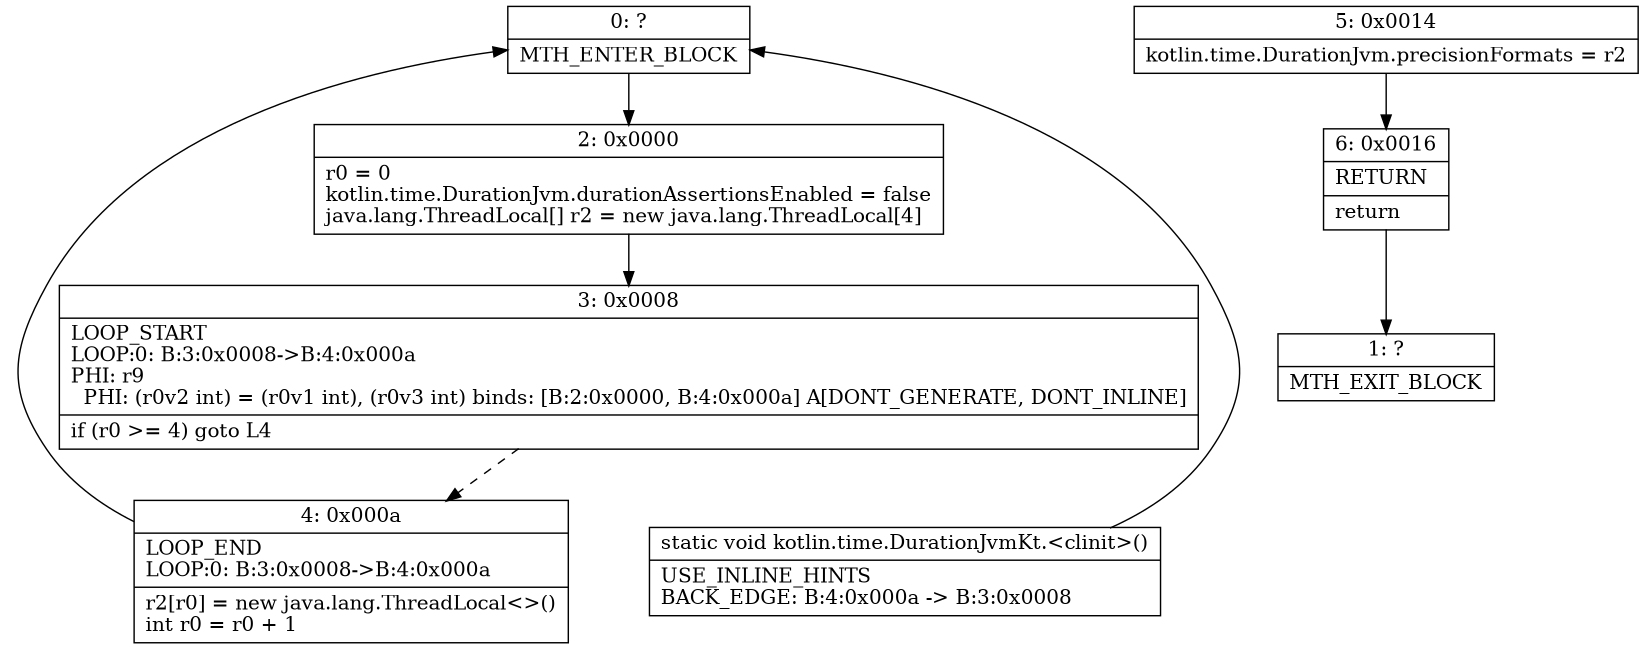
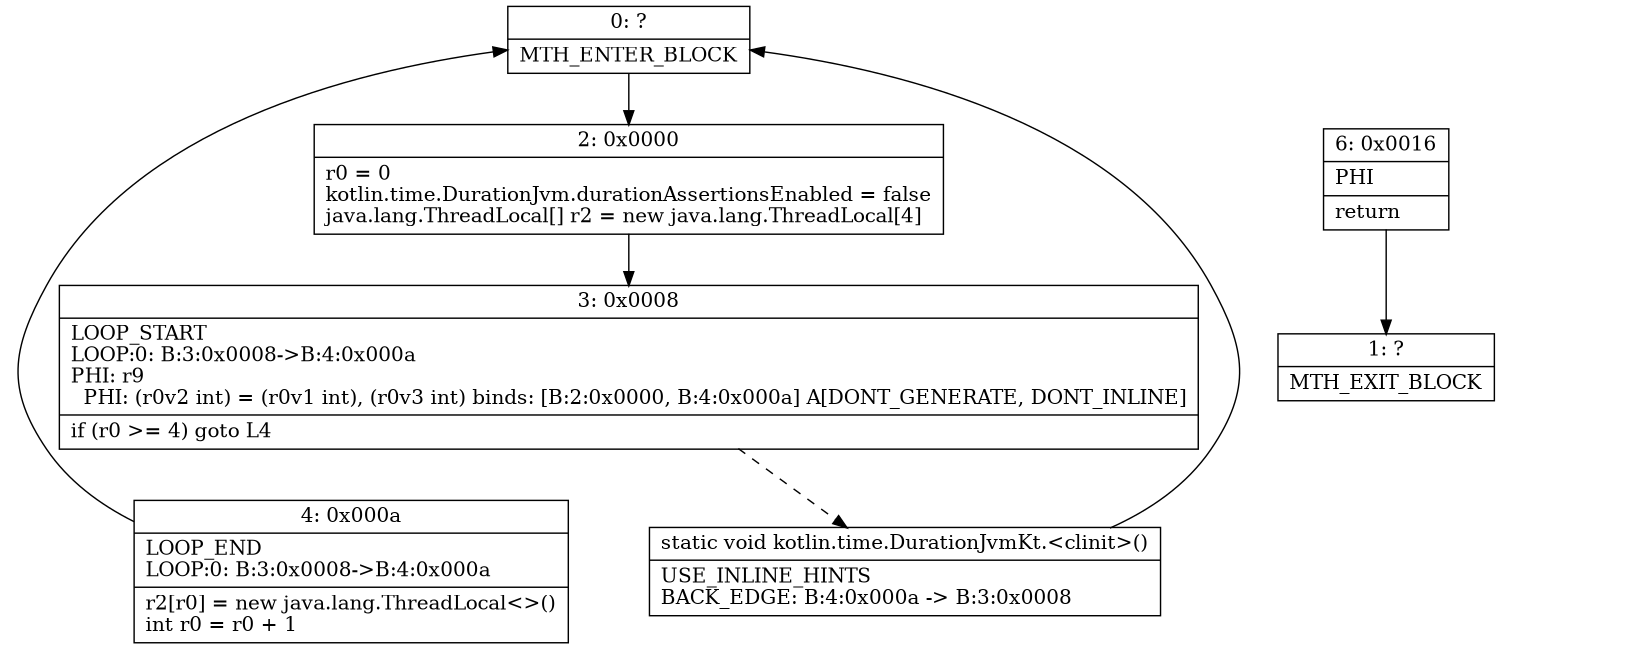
(1386, 40) -> none
(1381, 178) -> (1355, 178)
(488, 471) -> (787, 484)
